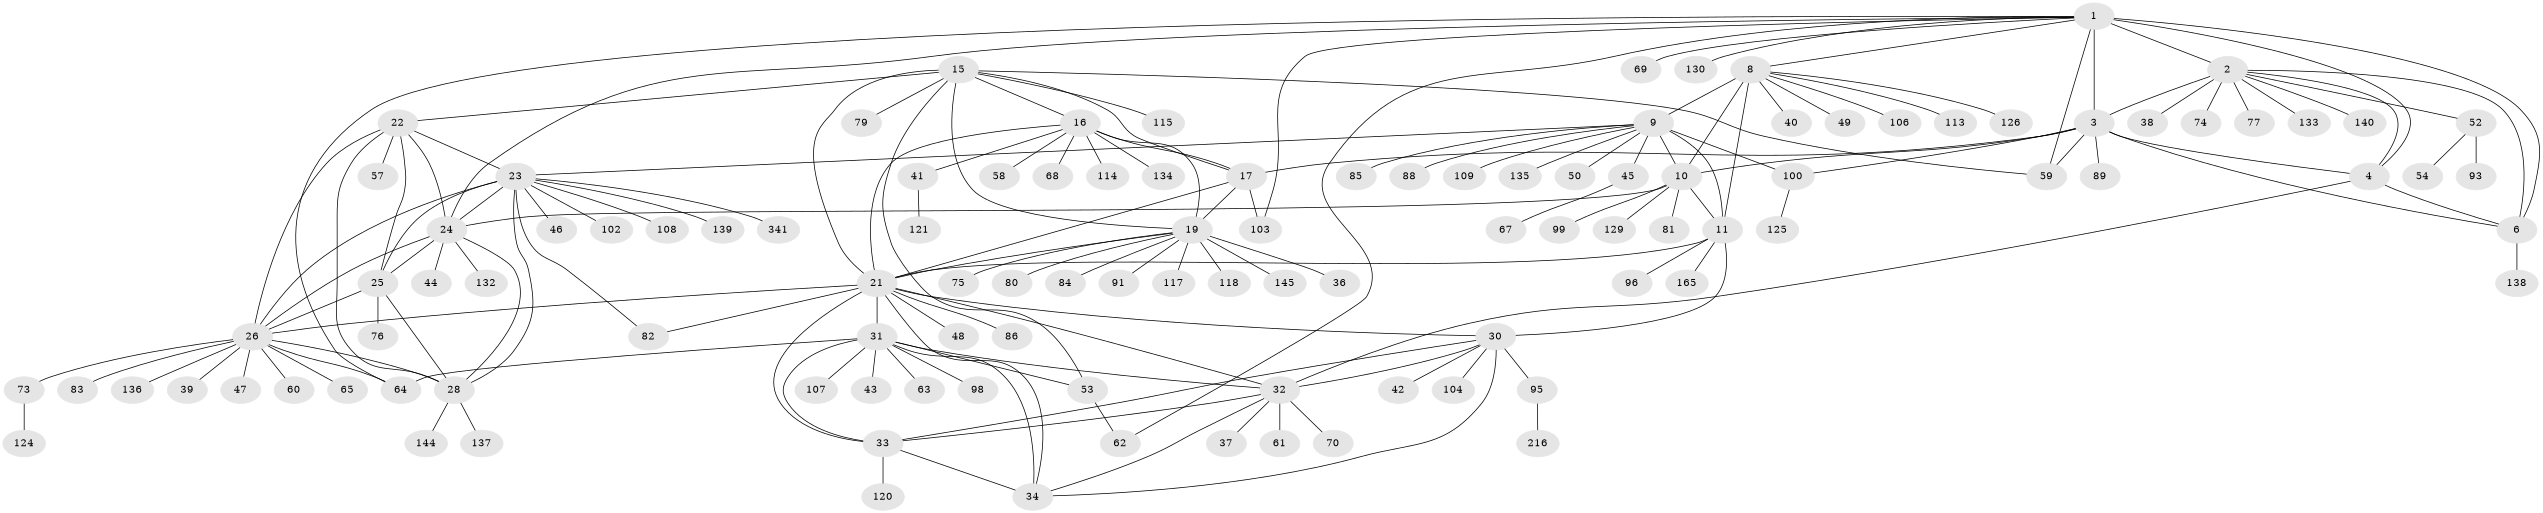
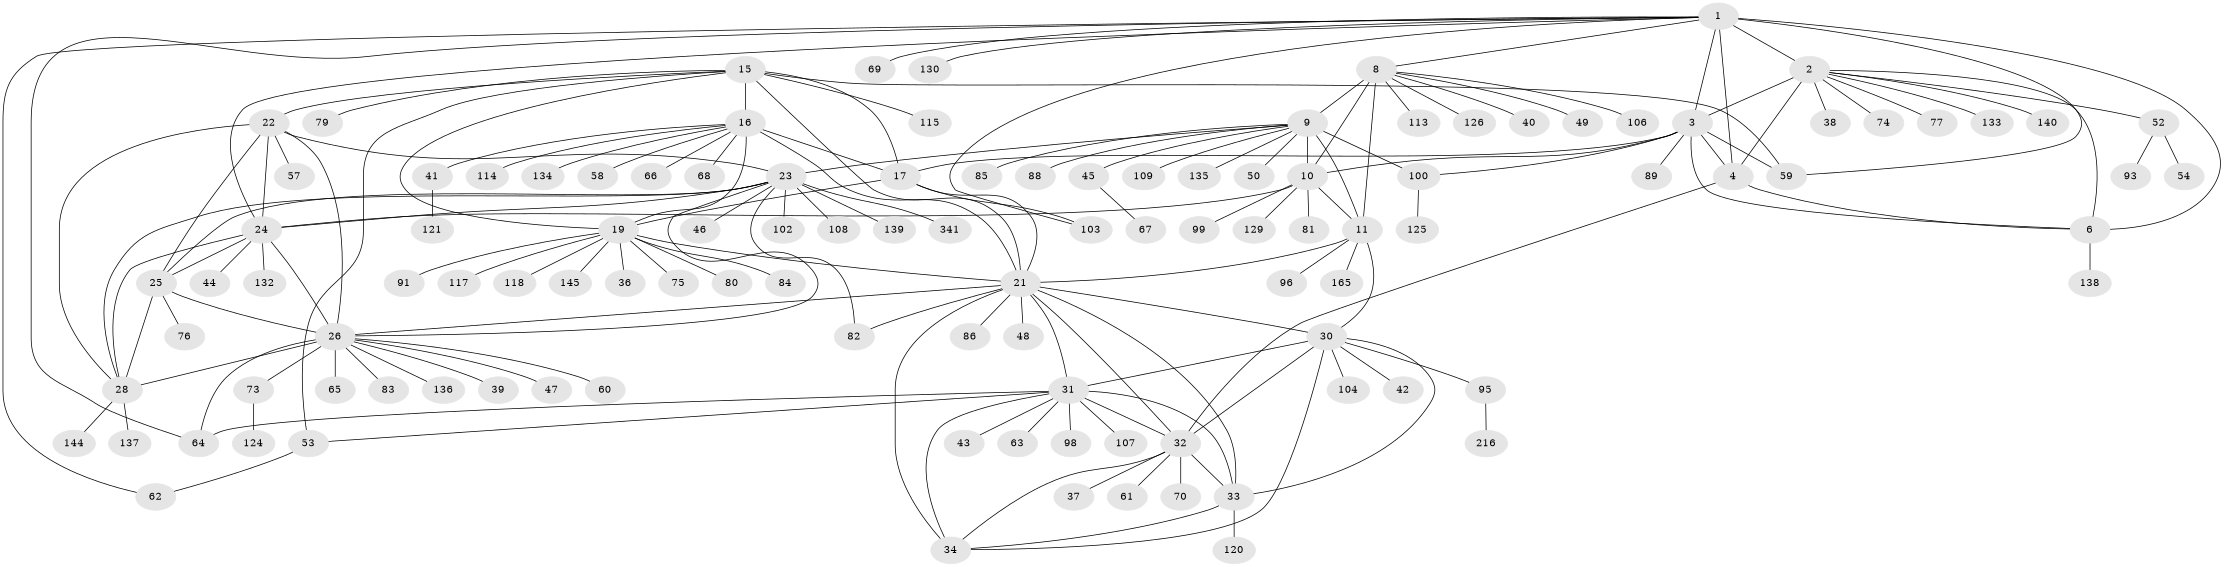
none -> (651, 177)
none -> (1198, 363)
